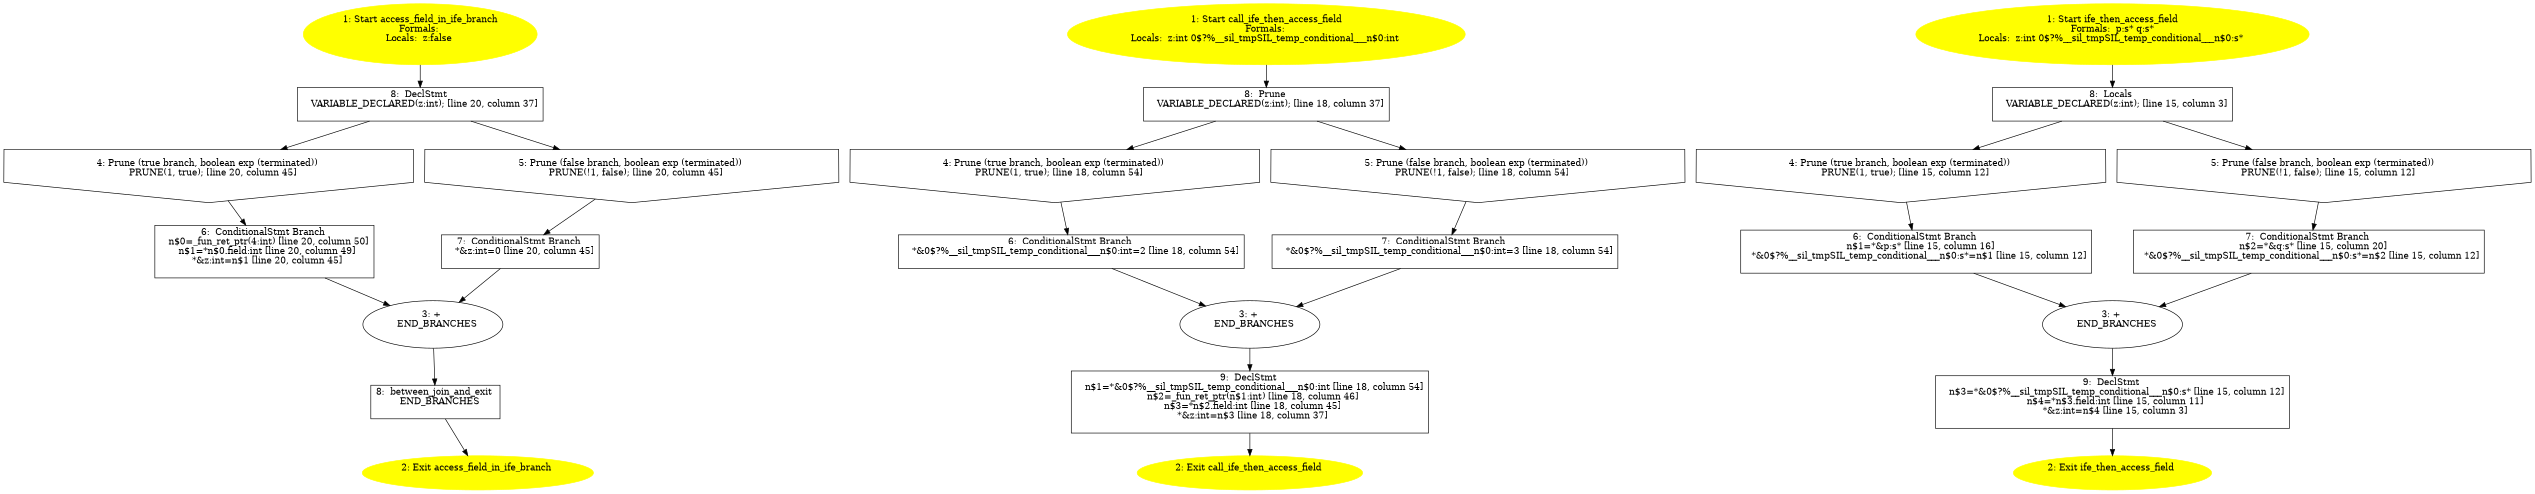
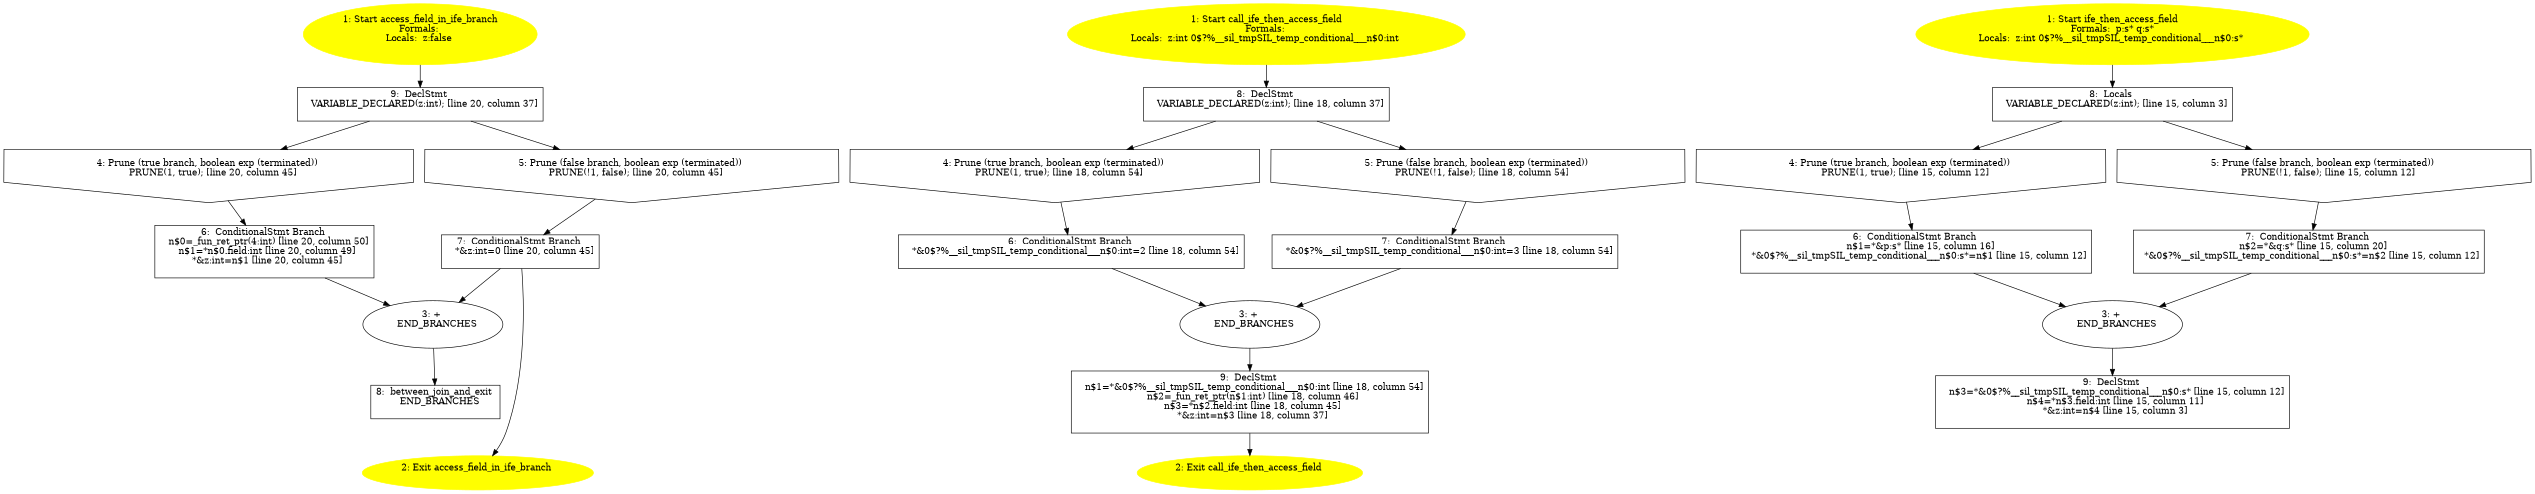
(420, 104) -> (420, 104)
(1266, 104) -> (1266, 104)
(455, 435) -> (521, 362)
(2112, 473) -> none
